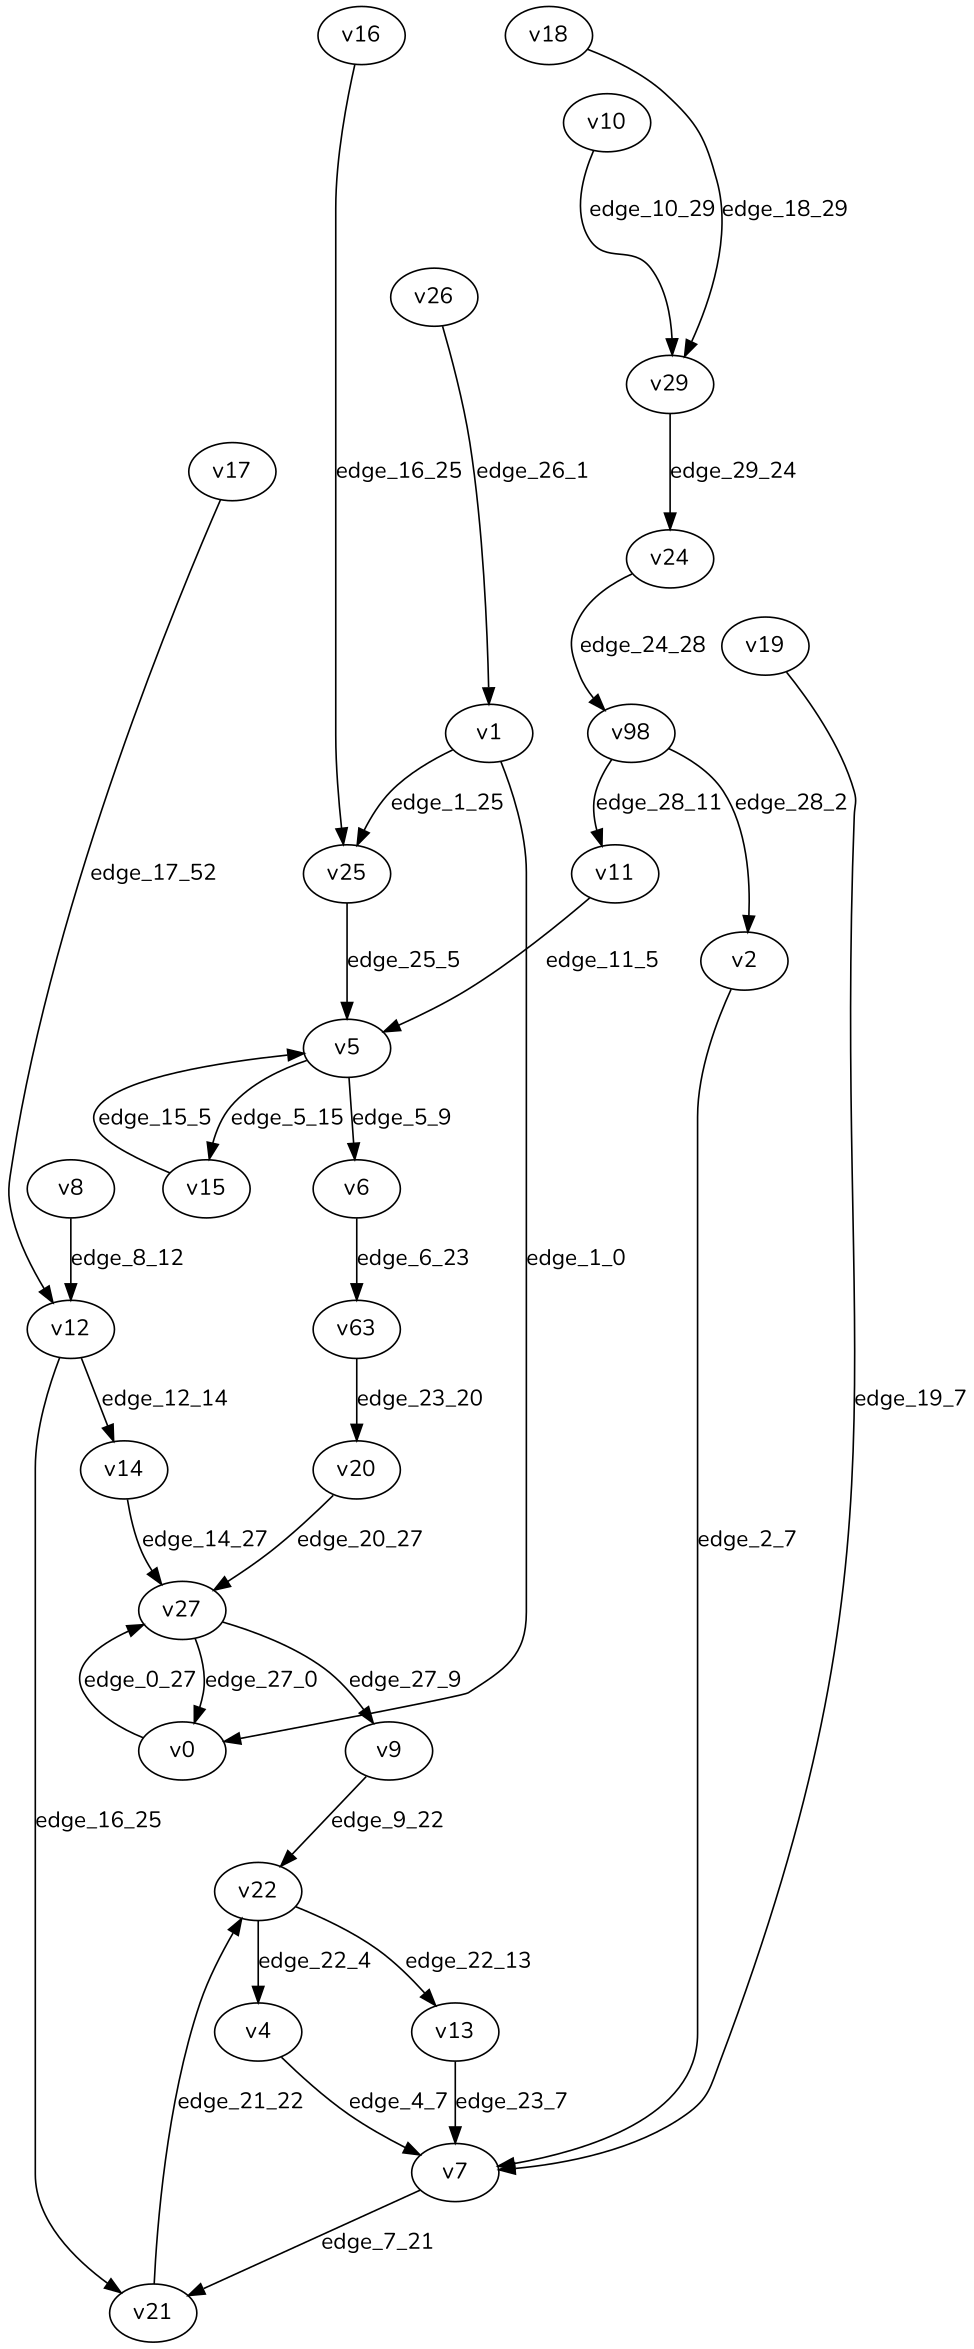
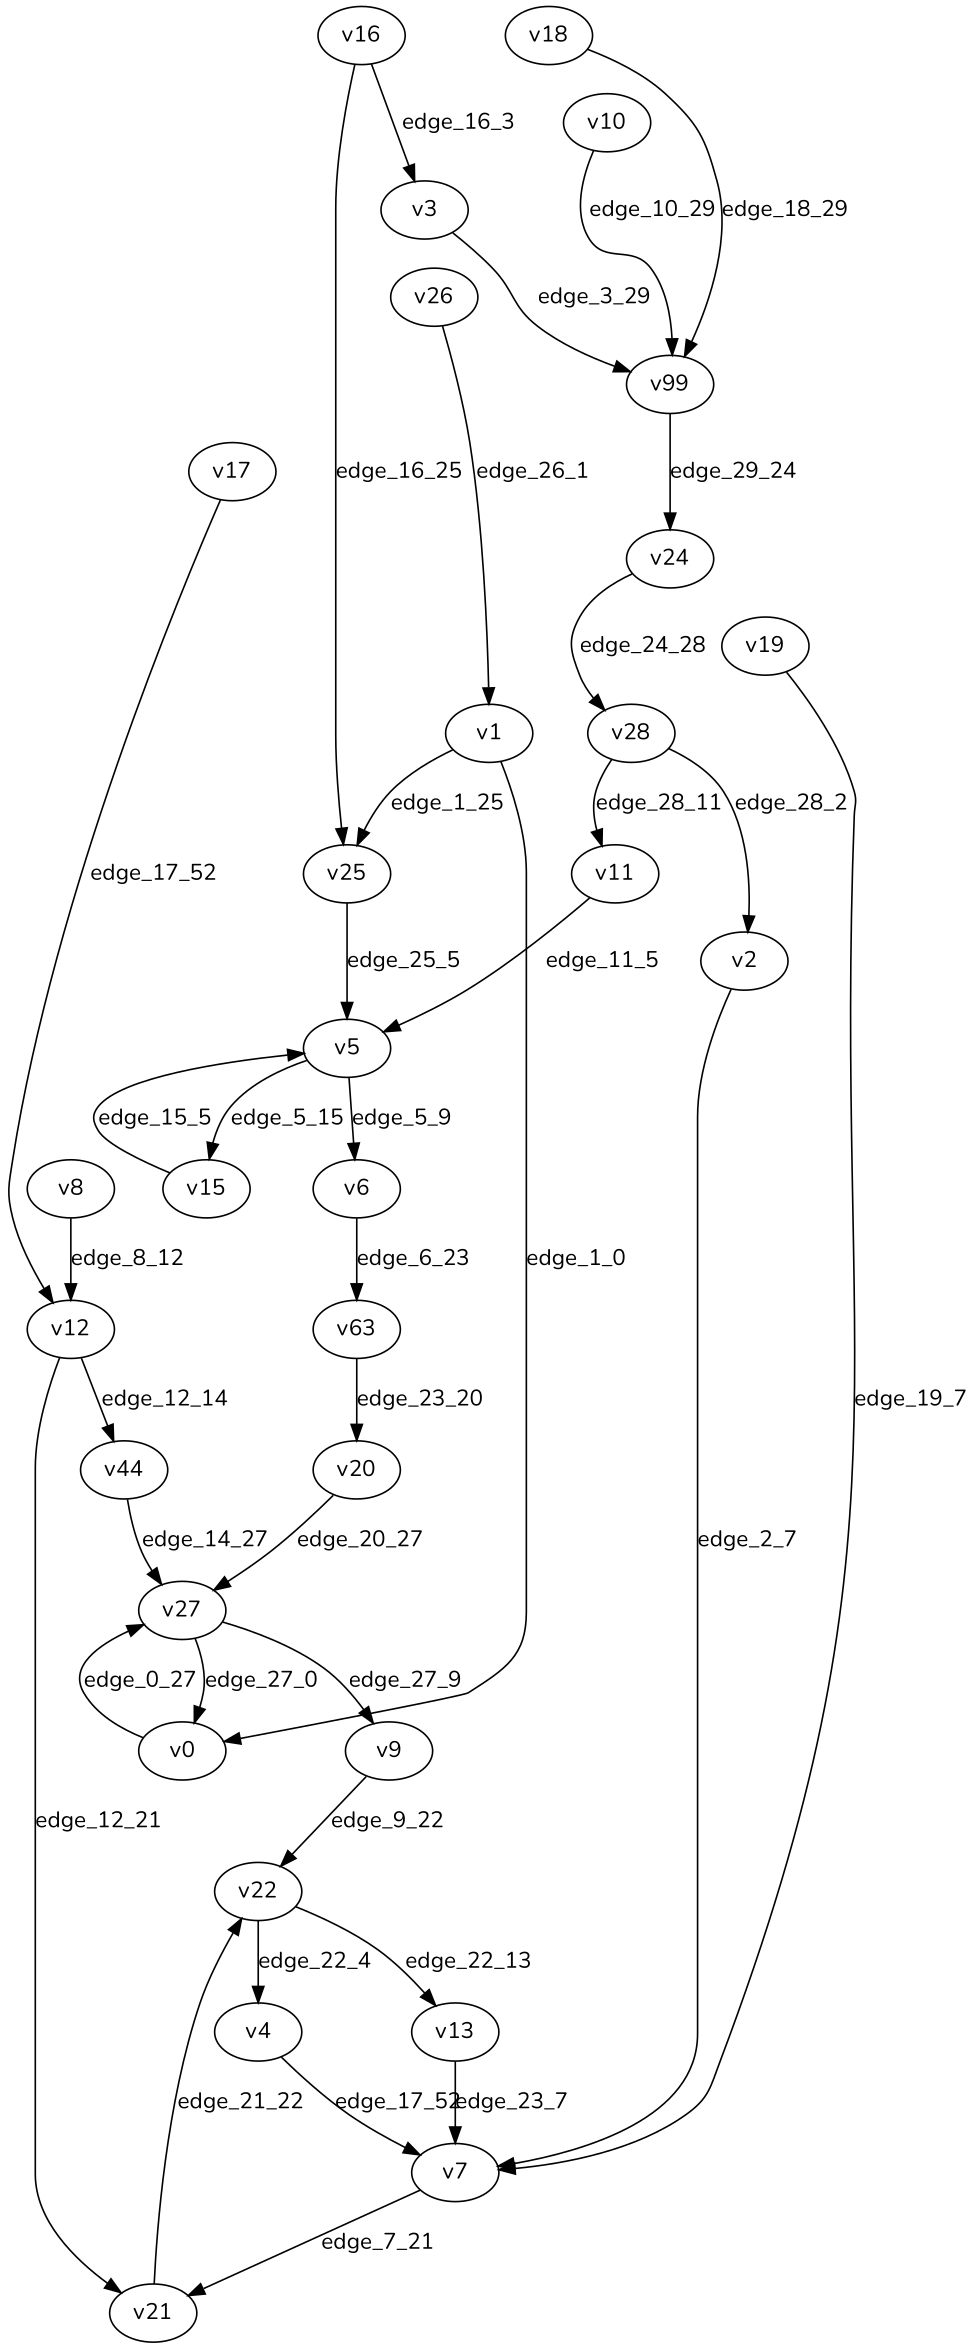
none -> (425, 210)
(670, 384) -> (670, 384)
(631, 733) -> (631, 733)
(124, 1470) -> (124, 1470)
(99, 1821) -> (99, 1821)
(399, 2102) -> (399, 2102)
